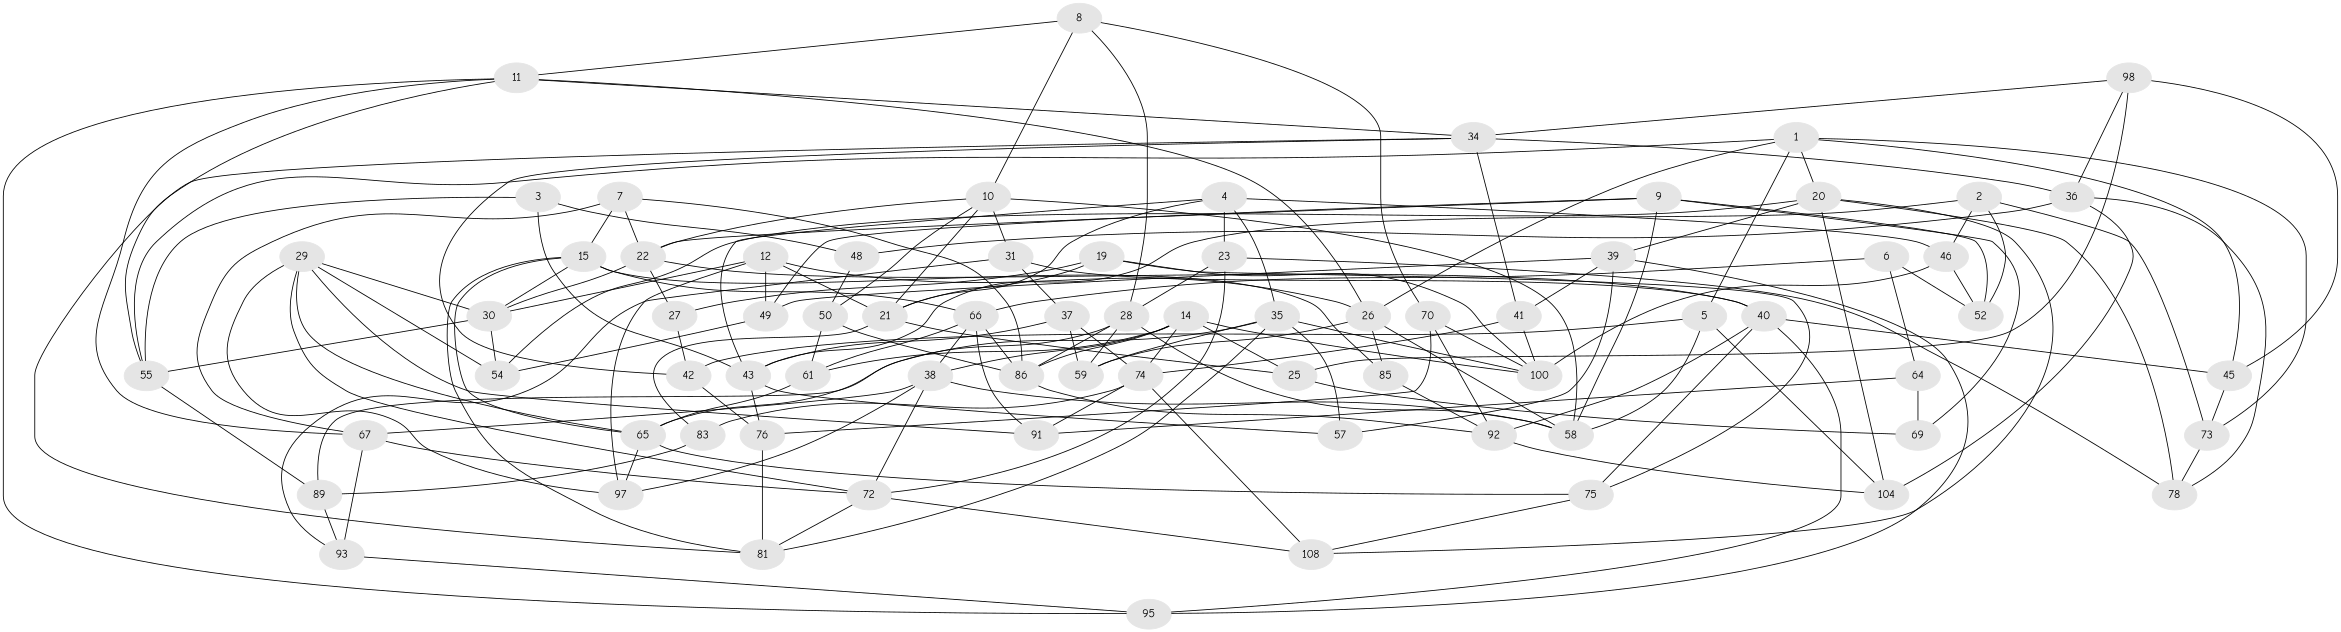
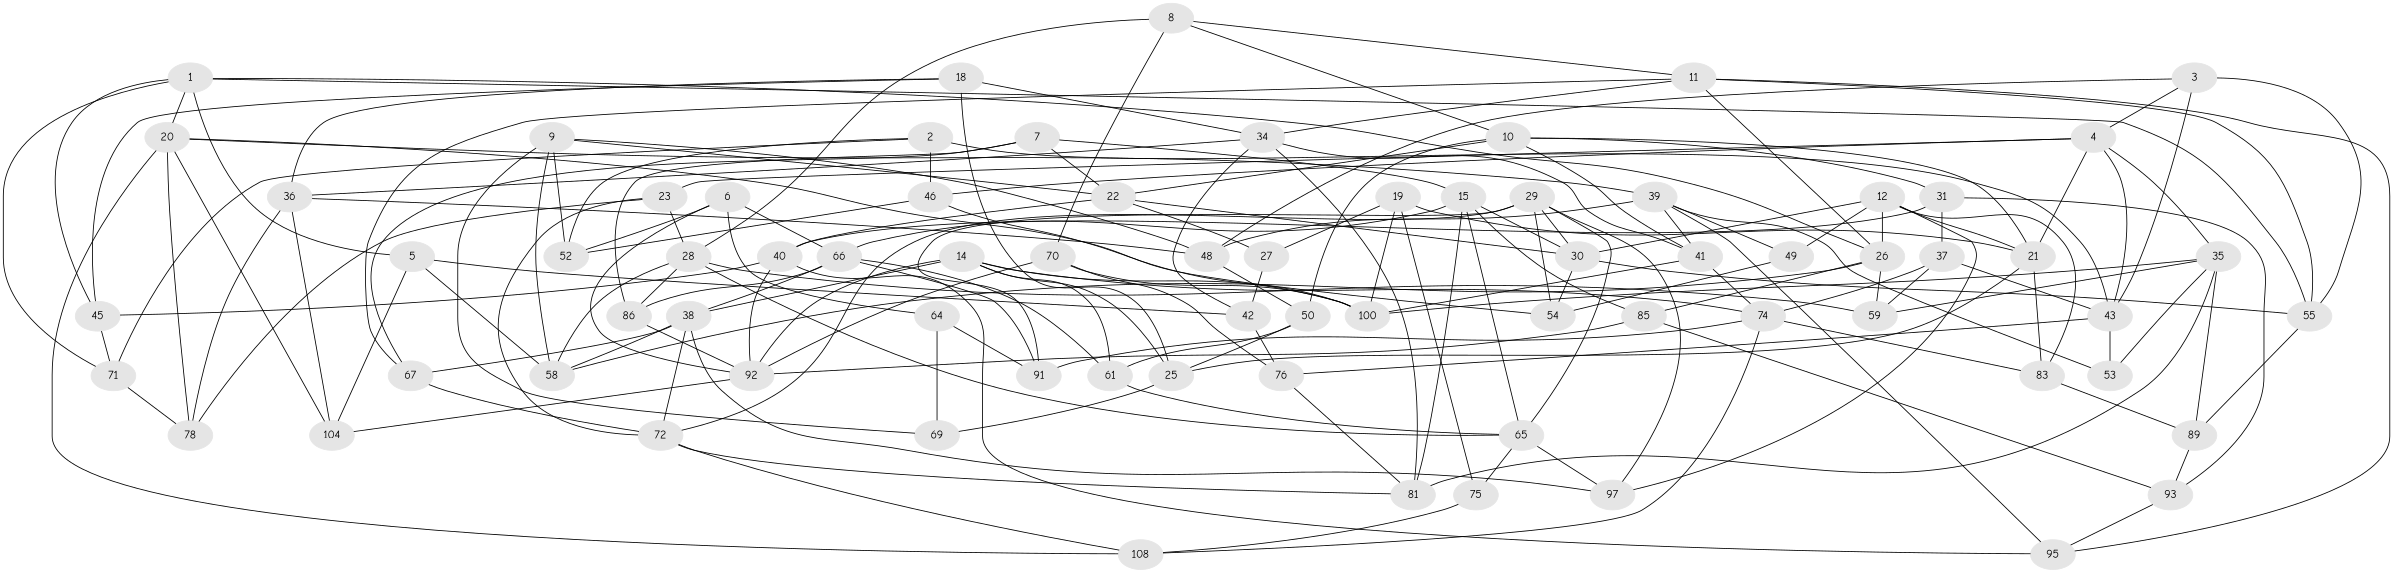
(2129, 78) -> (961, 78)
none -> (2135, 112)
(1191, 215) -> (1009, 194)
none -> (1520, 216)
none -> (2039, 222)
(1365, 238) -> (1606, 195)
none -> (592, 300)
(1104, 346) -> (814, 303)
(917, 349) -> (1241, 347)
(1677, 406) -> none
(1340, 435) -> (2110, 376)
(2207, 435) -> (113, 376)
(353, 499) -> (1919, 410)
